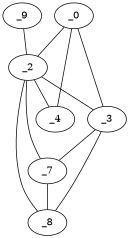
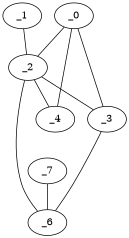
(22, 16) -> (22, 16)
(27, 121) -> none
(77, 145) -> none
(47, 223) -> (47, 223)
